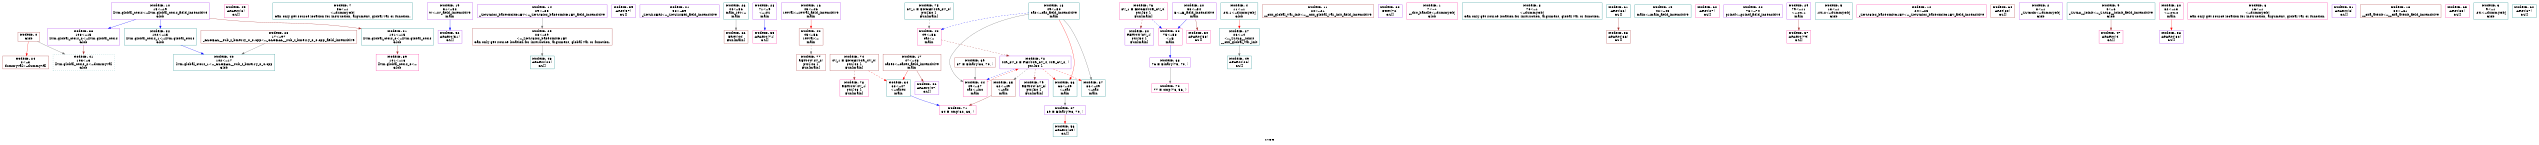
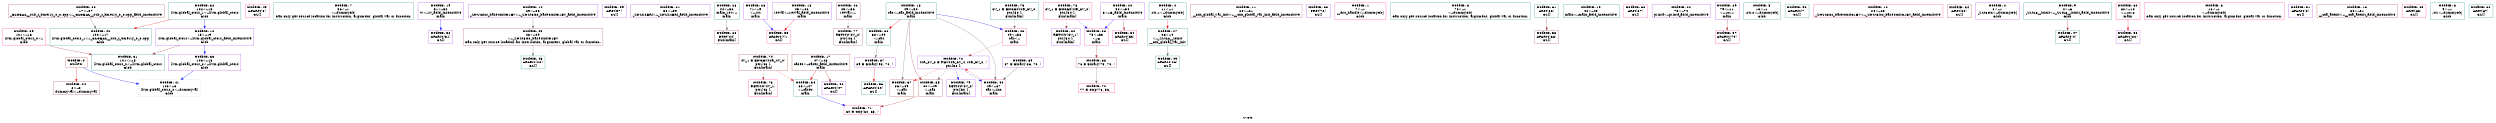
none -> (1797, 11)
(986, 18) -> (969, 20)
(160, 23) -> (205, 23)
(811, 23) -> (790, 24)
(2111, 37) -> (2068, 37)
(29, 38) -> (76, 64)
(50, 47) -> (109, 77)
(84, 48) -> (188, 75)
(397, 48) -> (67, 50)
(191, 49) -> (154, 24)
none -> (910, 50)
(1170, 50) -> (1096, 50)
(975, 62) -> (1023, 62)
(1170, 62) -> (1096, 62)
(1035, 73) -> (957, 73)
(1048, 74) -> none
(1093, 88) -> (902, 88)
